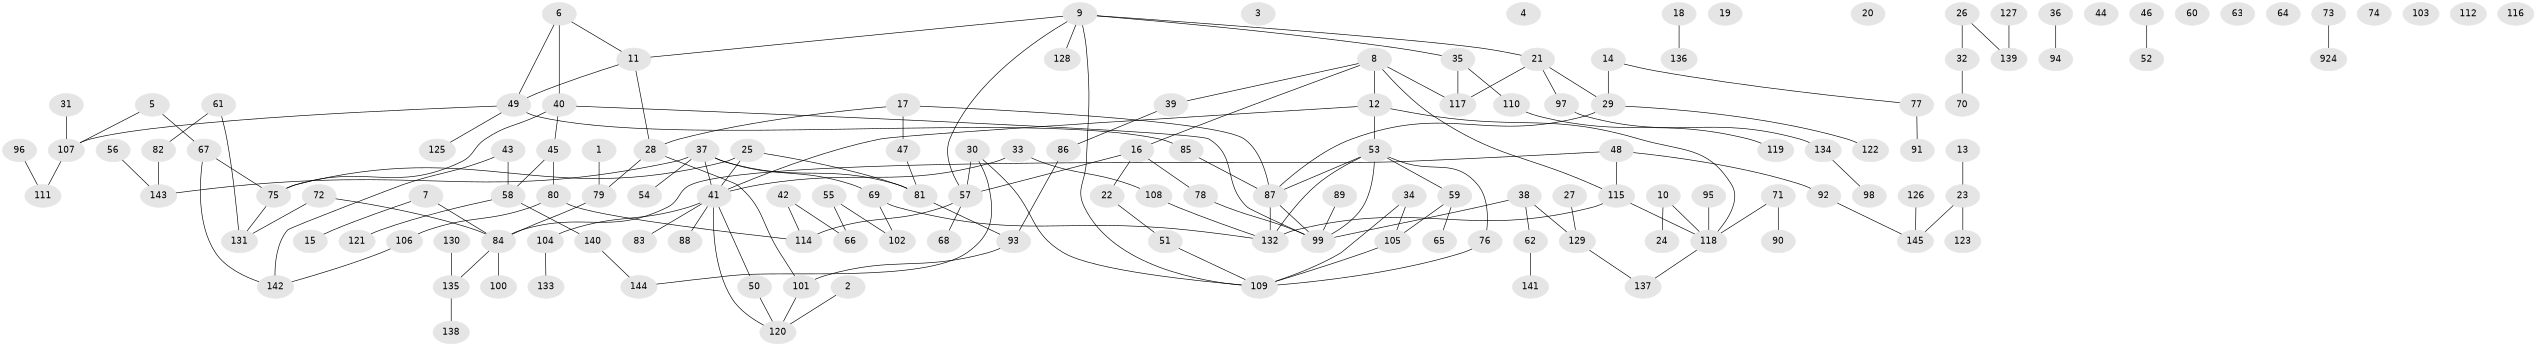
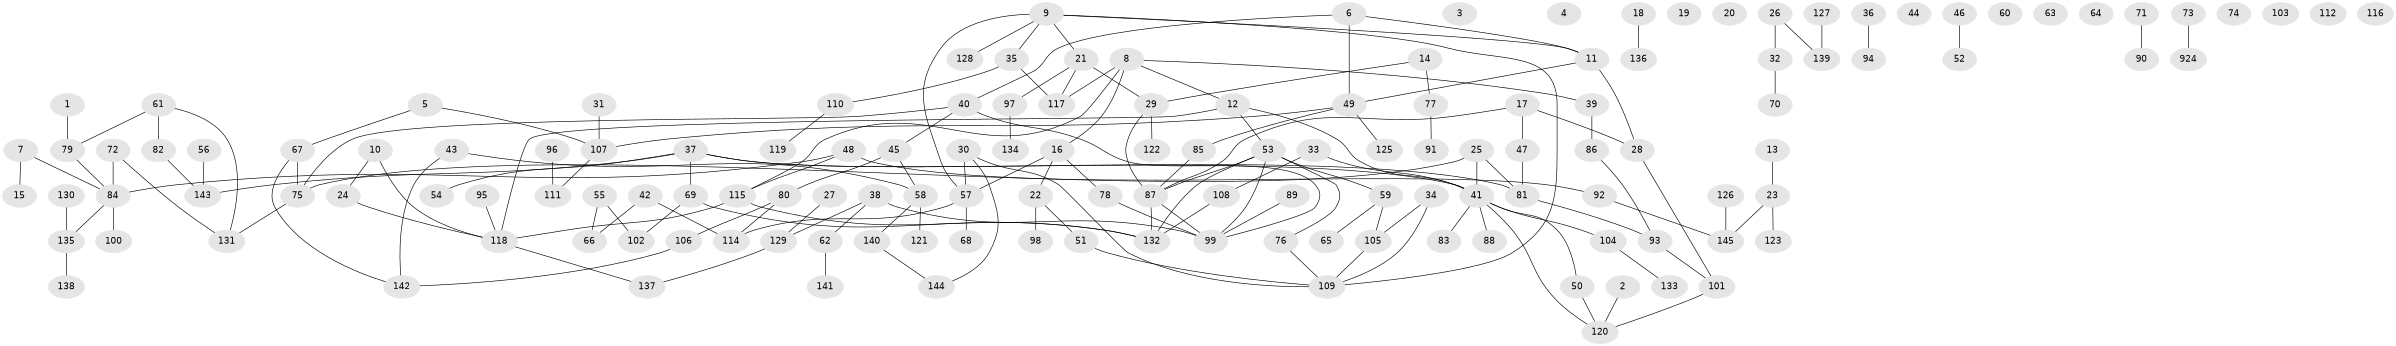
(625, 173) -> (113, 128)
(1846, 173) -> (1036, 218)
(1744, 219) -> (419, 222)
